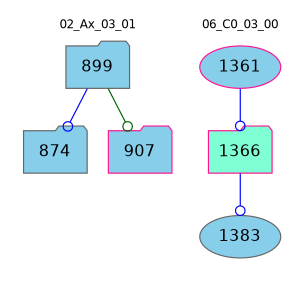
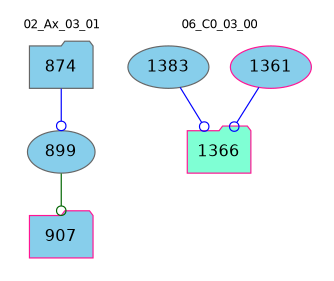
(98, 67) -> (61, 152)
(79, 105) -> (61, 105)
(240, 190) -> (191, 105)
